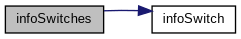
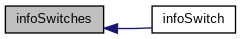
(121, 10) -> (135, 28)
